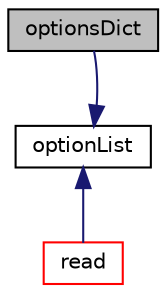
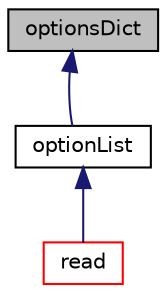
(97, 78) -> (69, 99)
